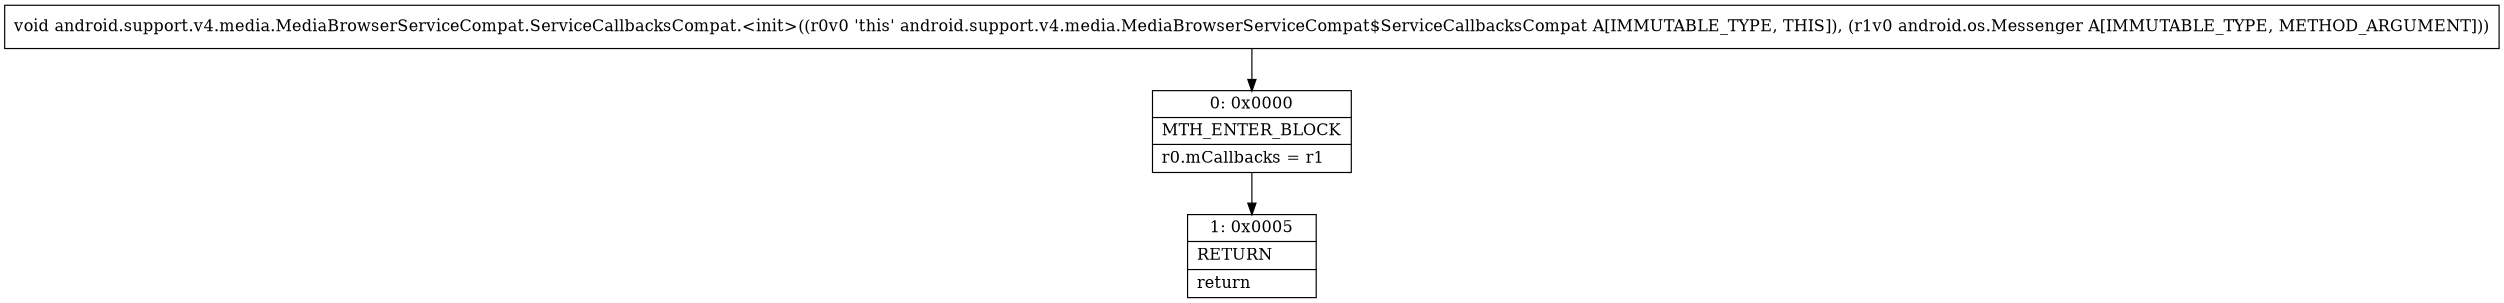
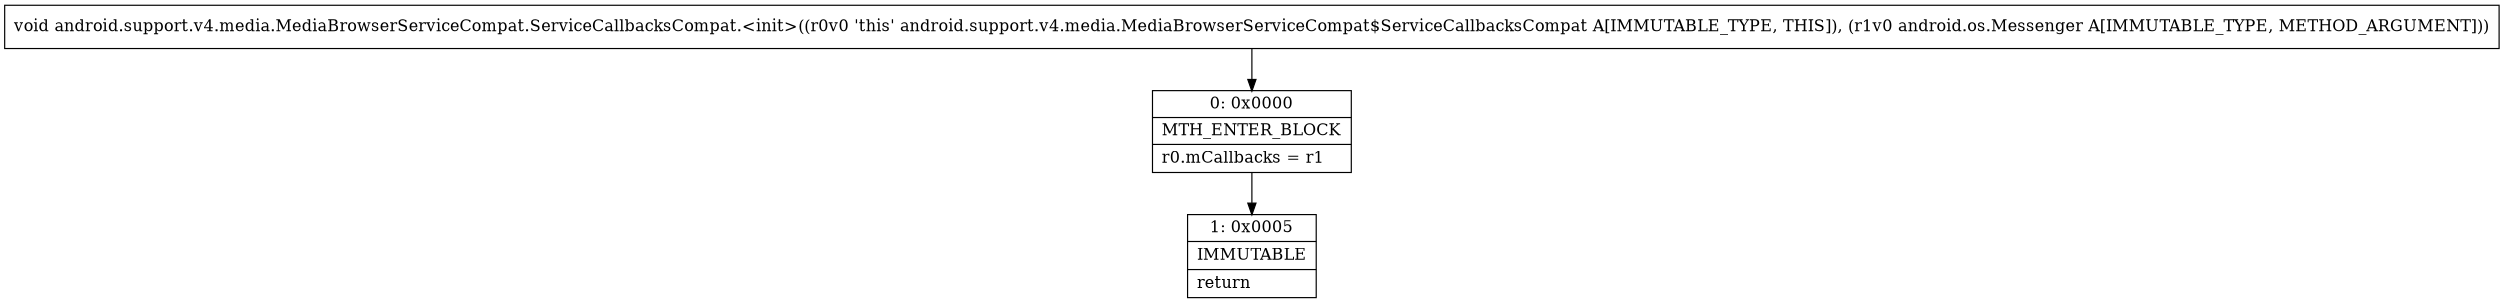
(1235, 255) -> (1252, 255)
